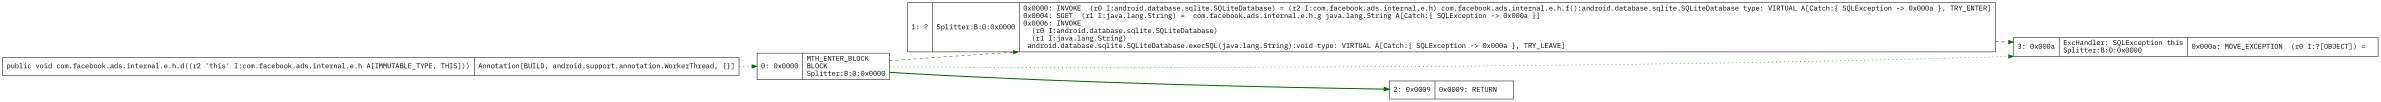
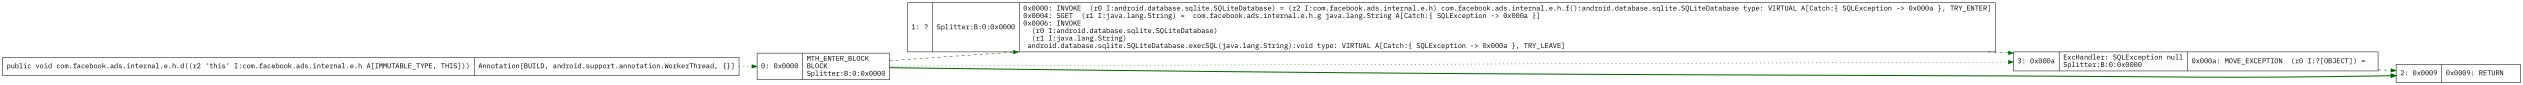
(2123, 43) -> (2123, 57)
none -> (2385, 70)
